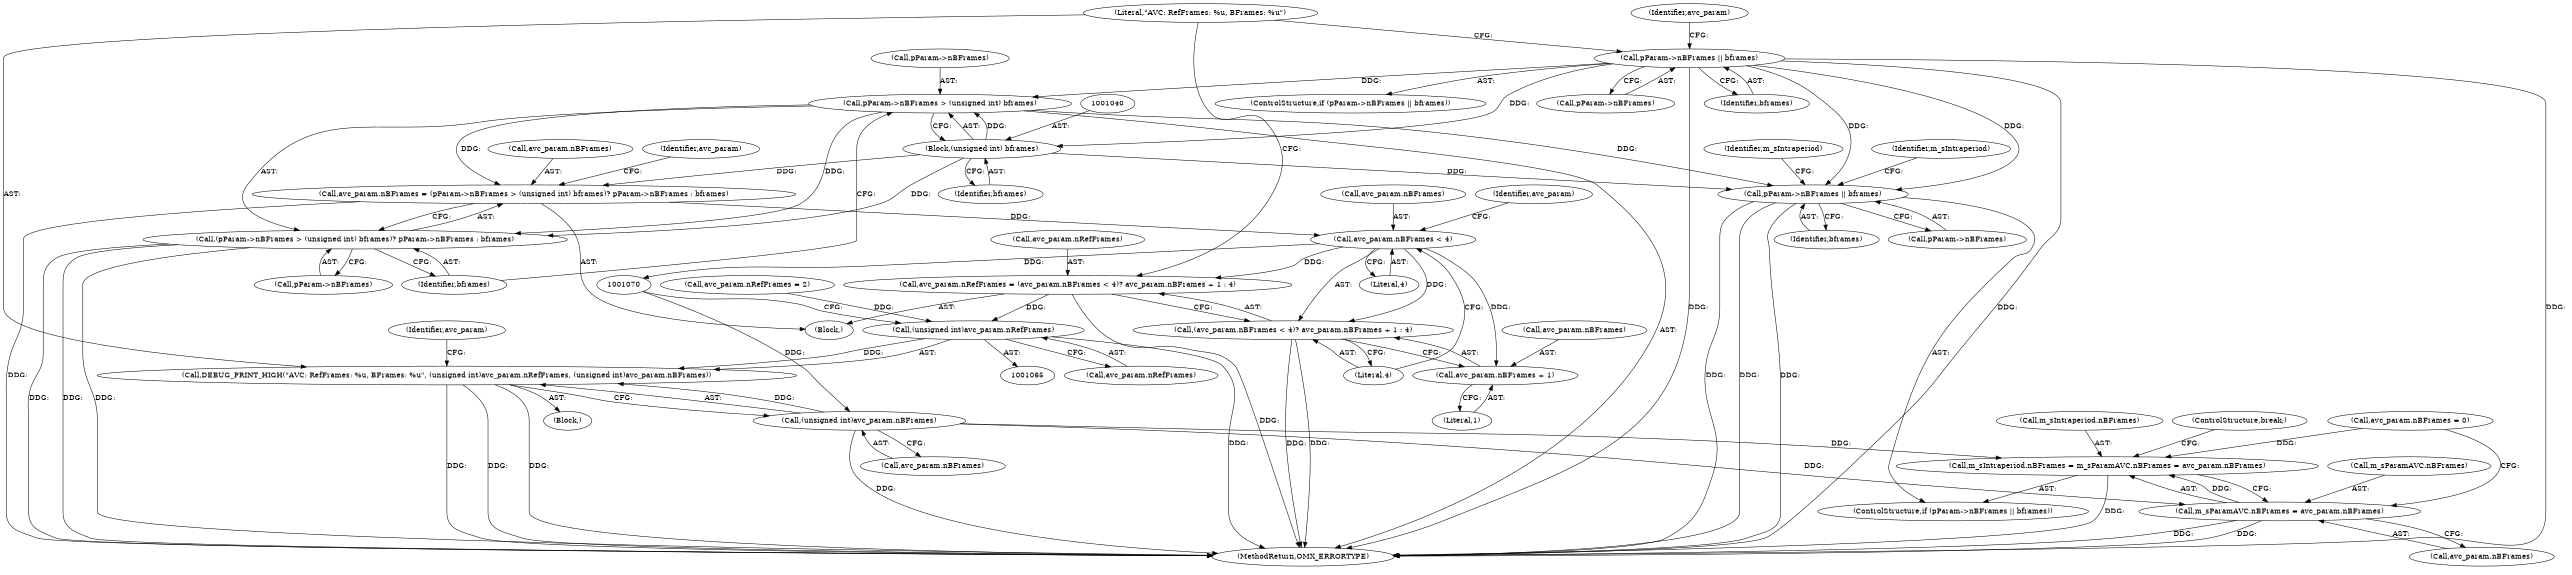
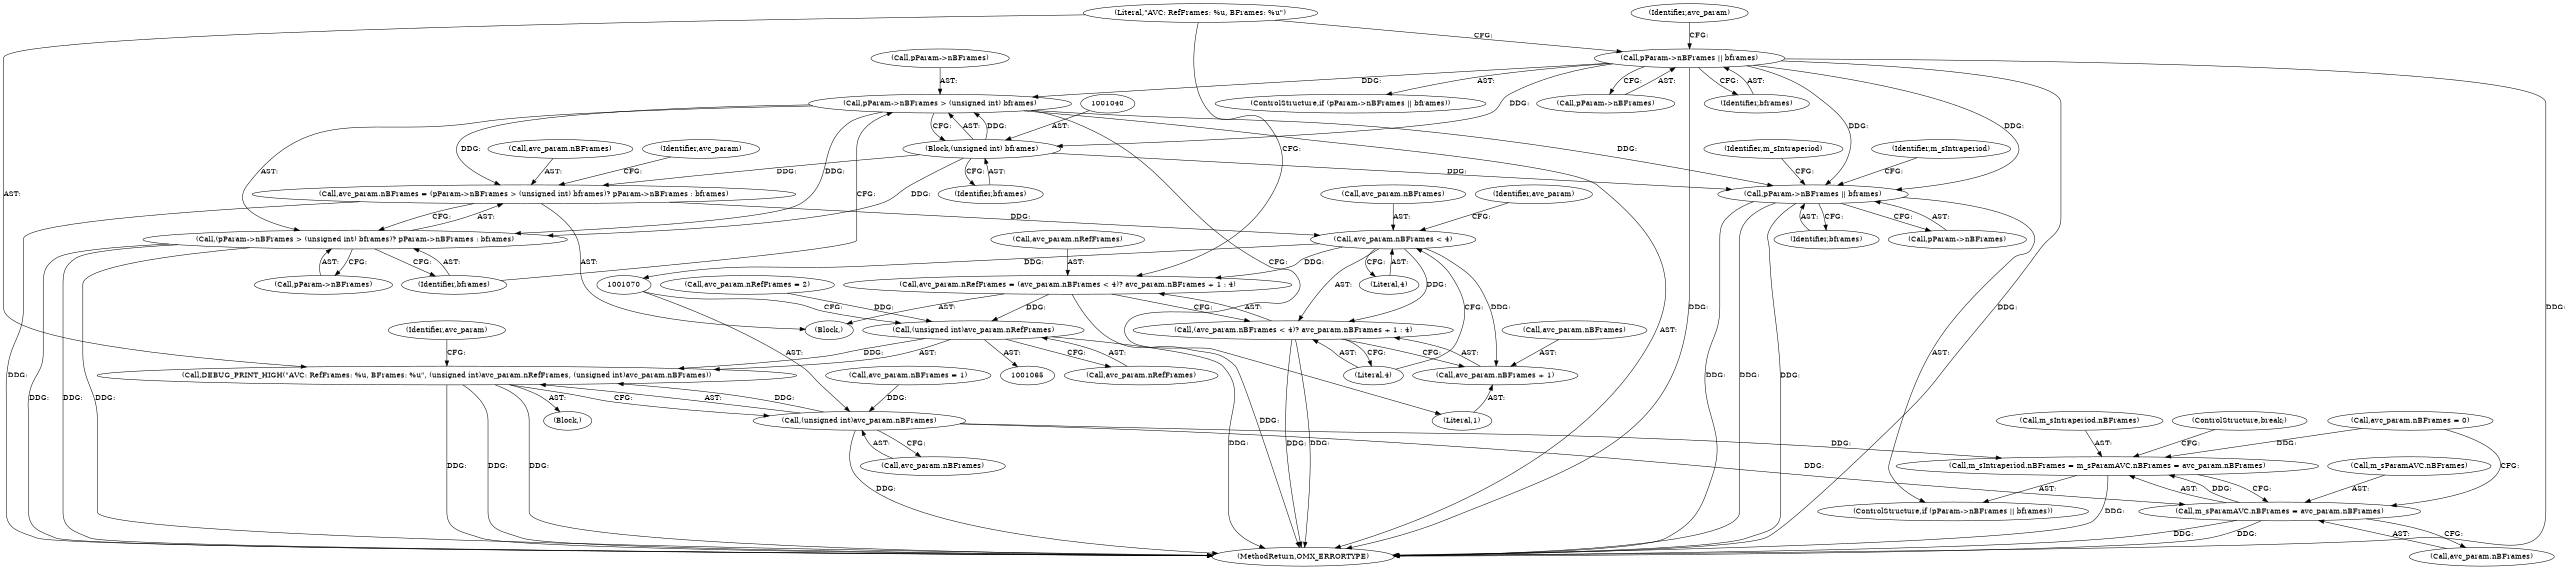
(796, 353) -> (796, 353)
none -> (908, 376)
(1463, 394) -> (1255, 303)
